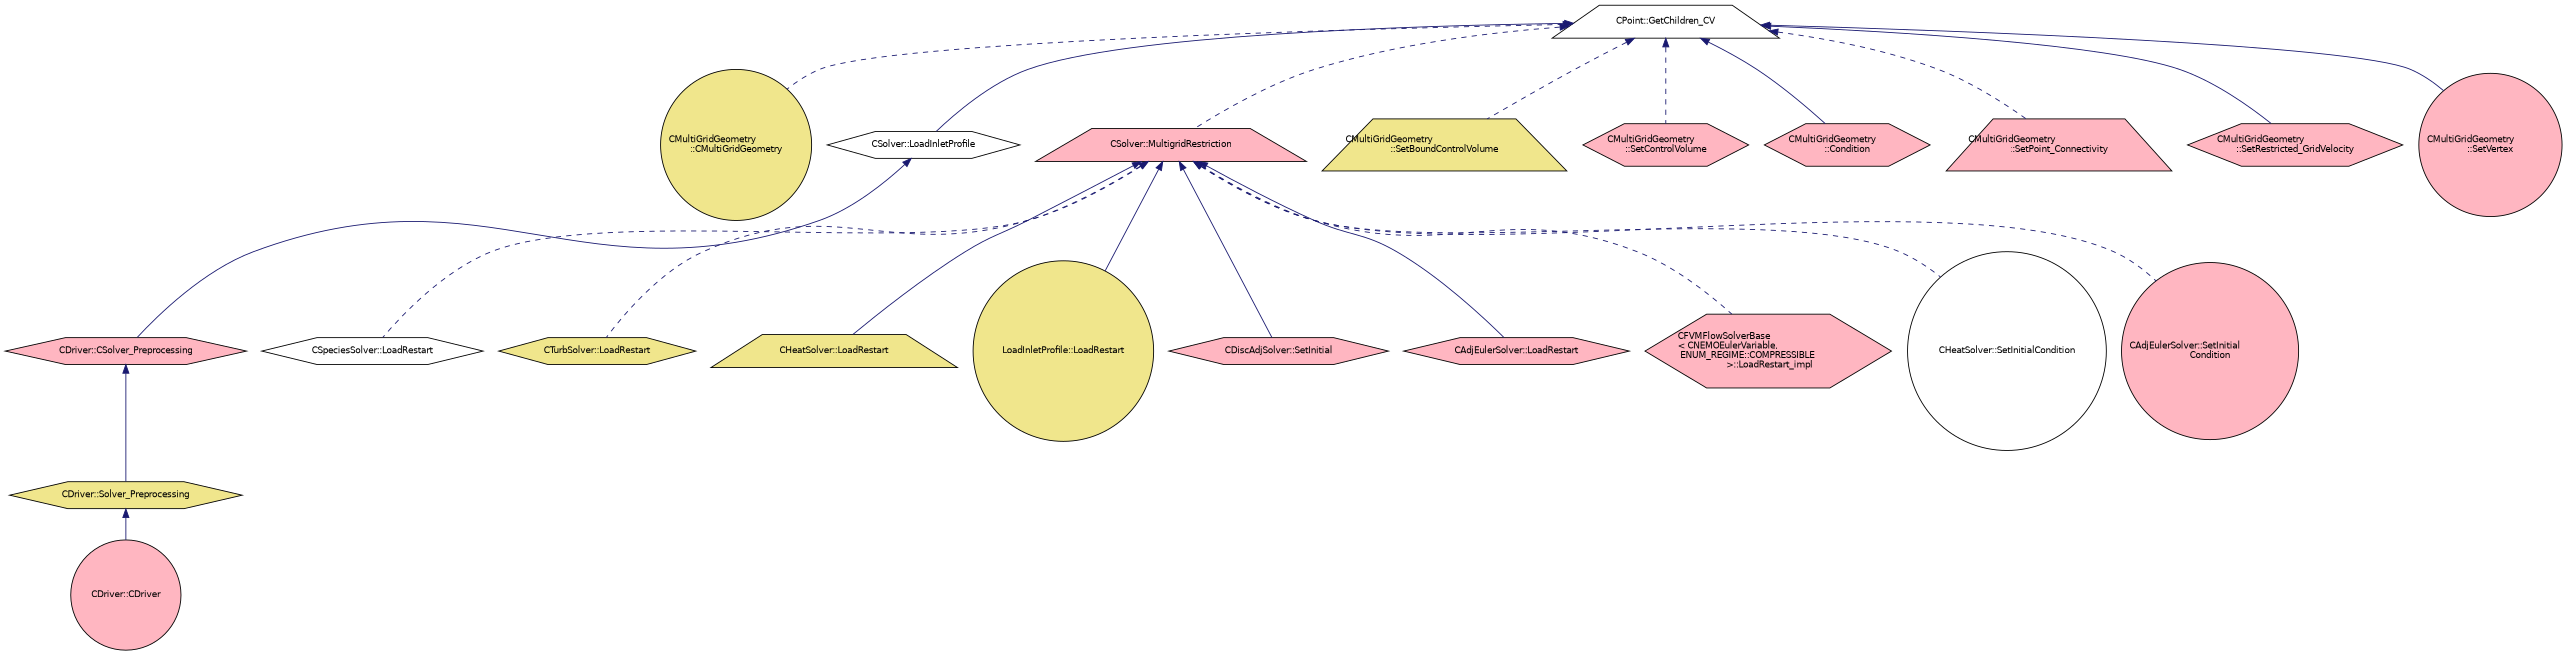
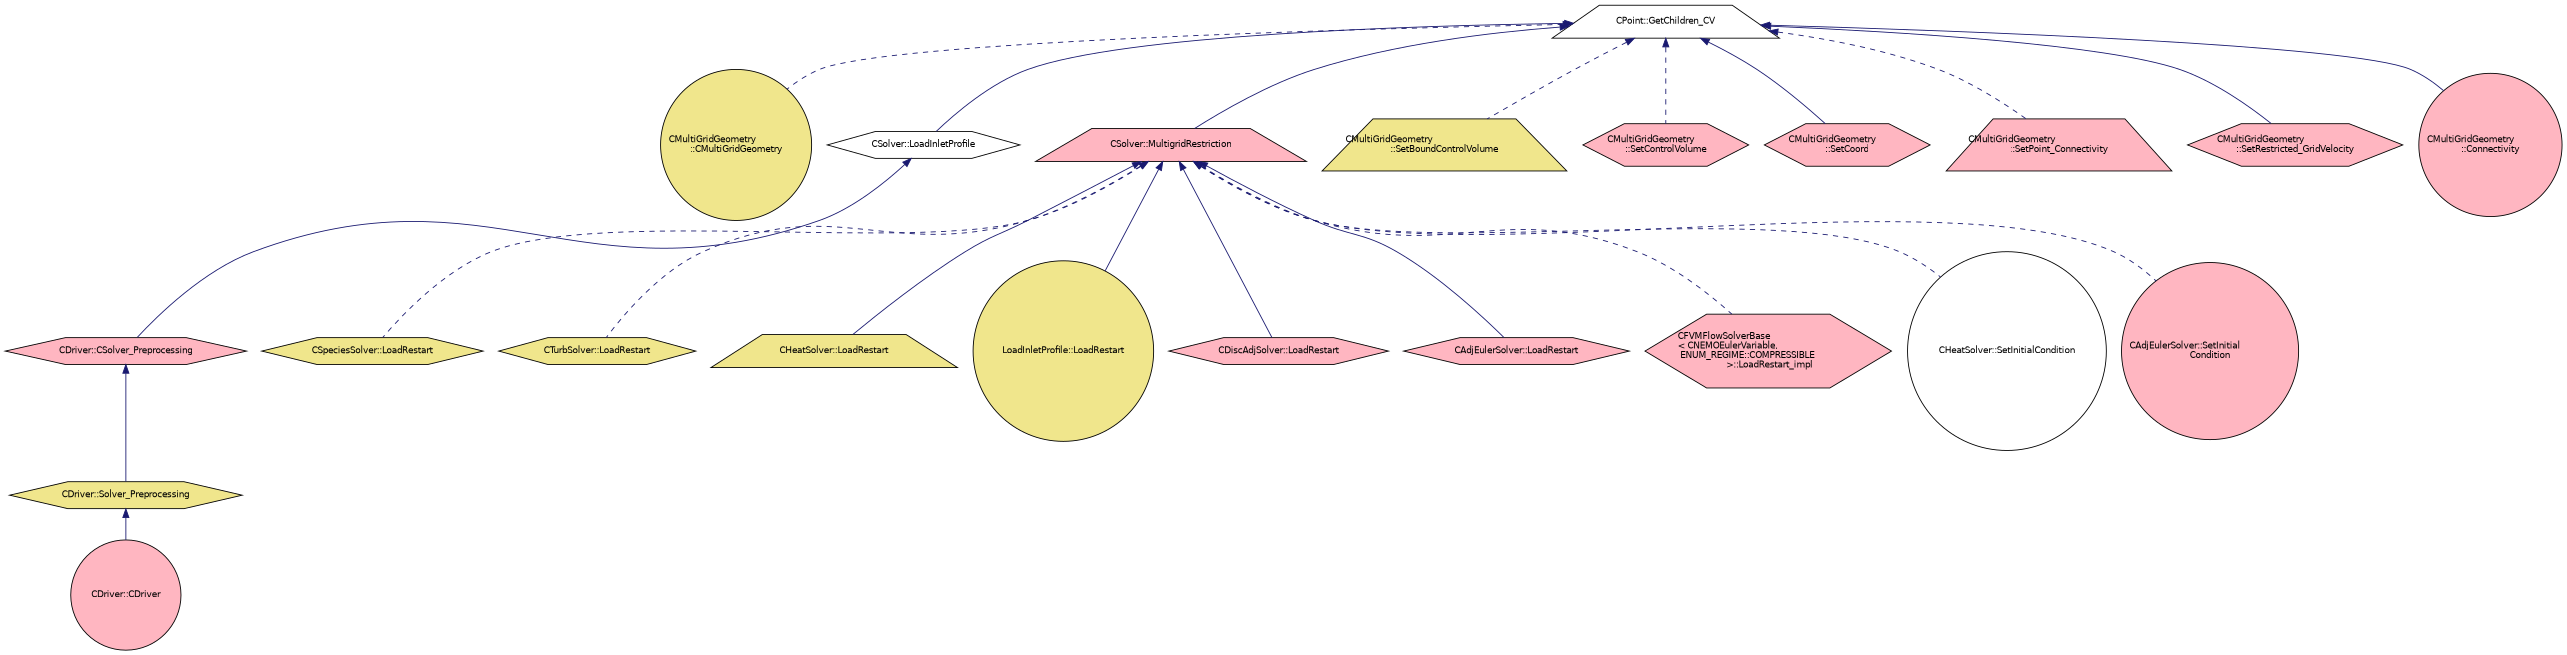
(1370, 54) -> (1370, 54)
(1847, 145) -> (1847, 145)
(2490, 145) -> (2490, 145)
(372, 351) -> (372, 351)
(1279, 351) -> (1279, 351)
